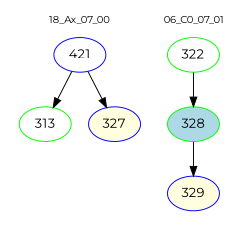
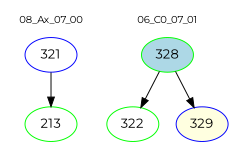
(80, 21) -> (51, 21)
(80, 55) -> (51, 55)
(193, 85) -> (152, 85)
(45, 124) -> (51, 124)
(115, 124) -> none
